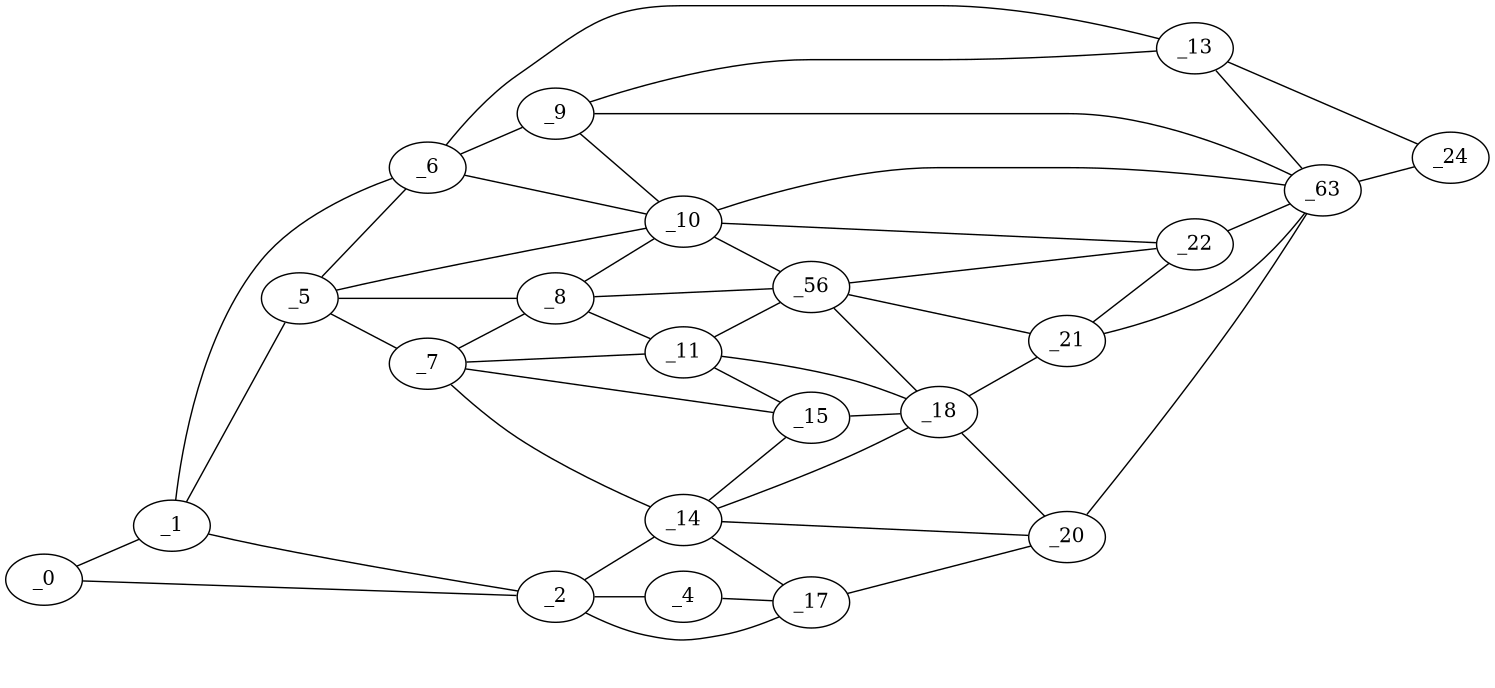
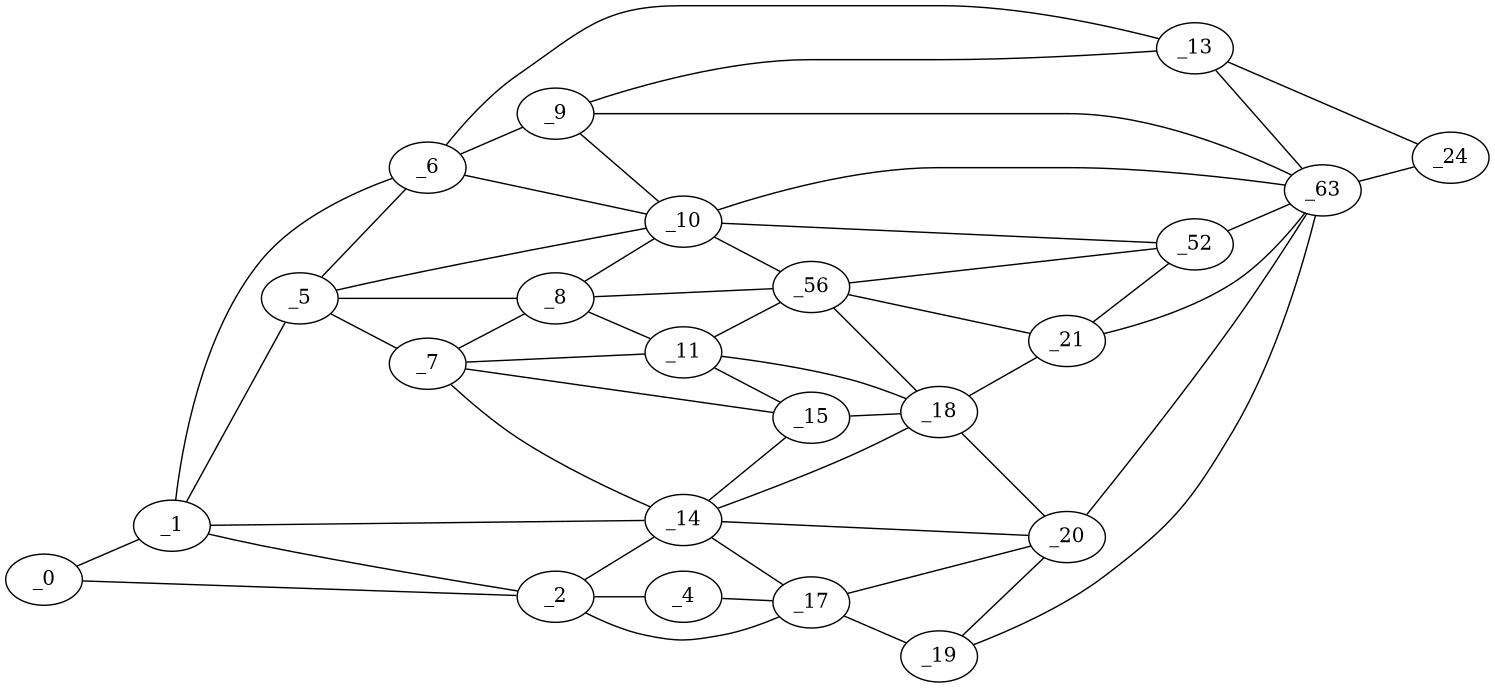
(1195, 244) -> (1195, 244)
none -> (427, 523)
none -> (939, 656)
